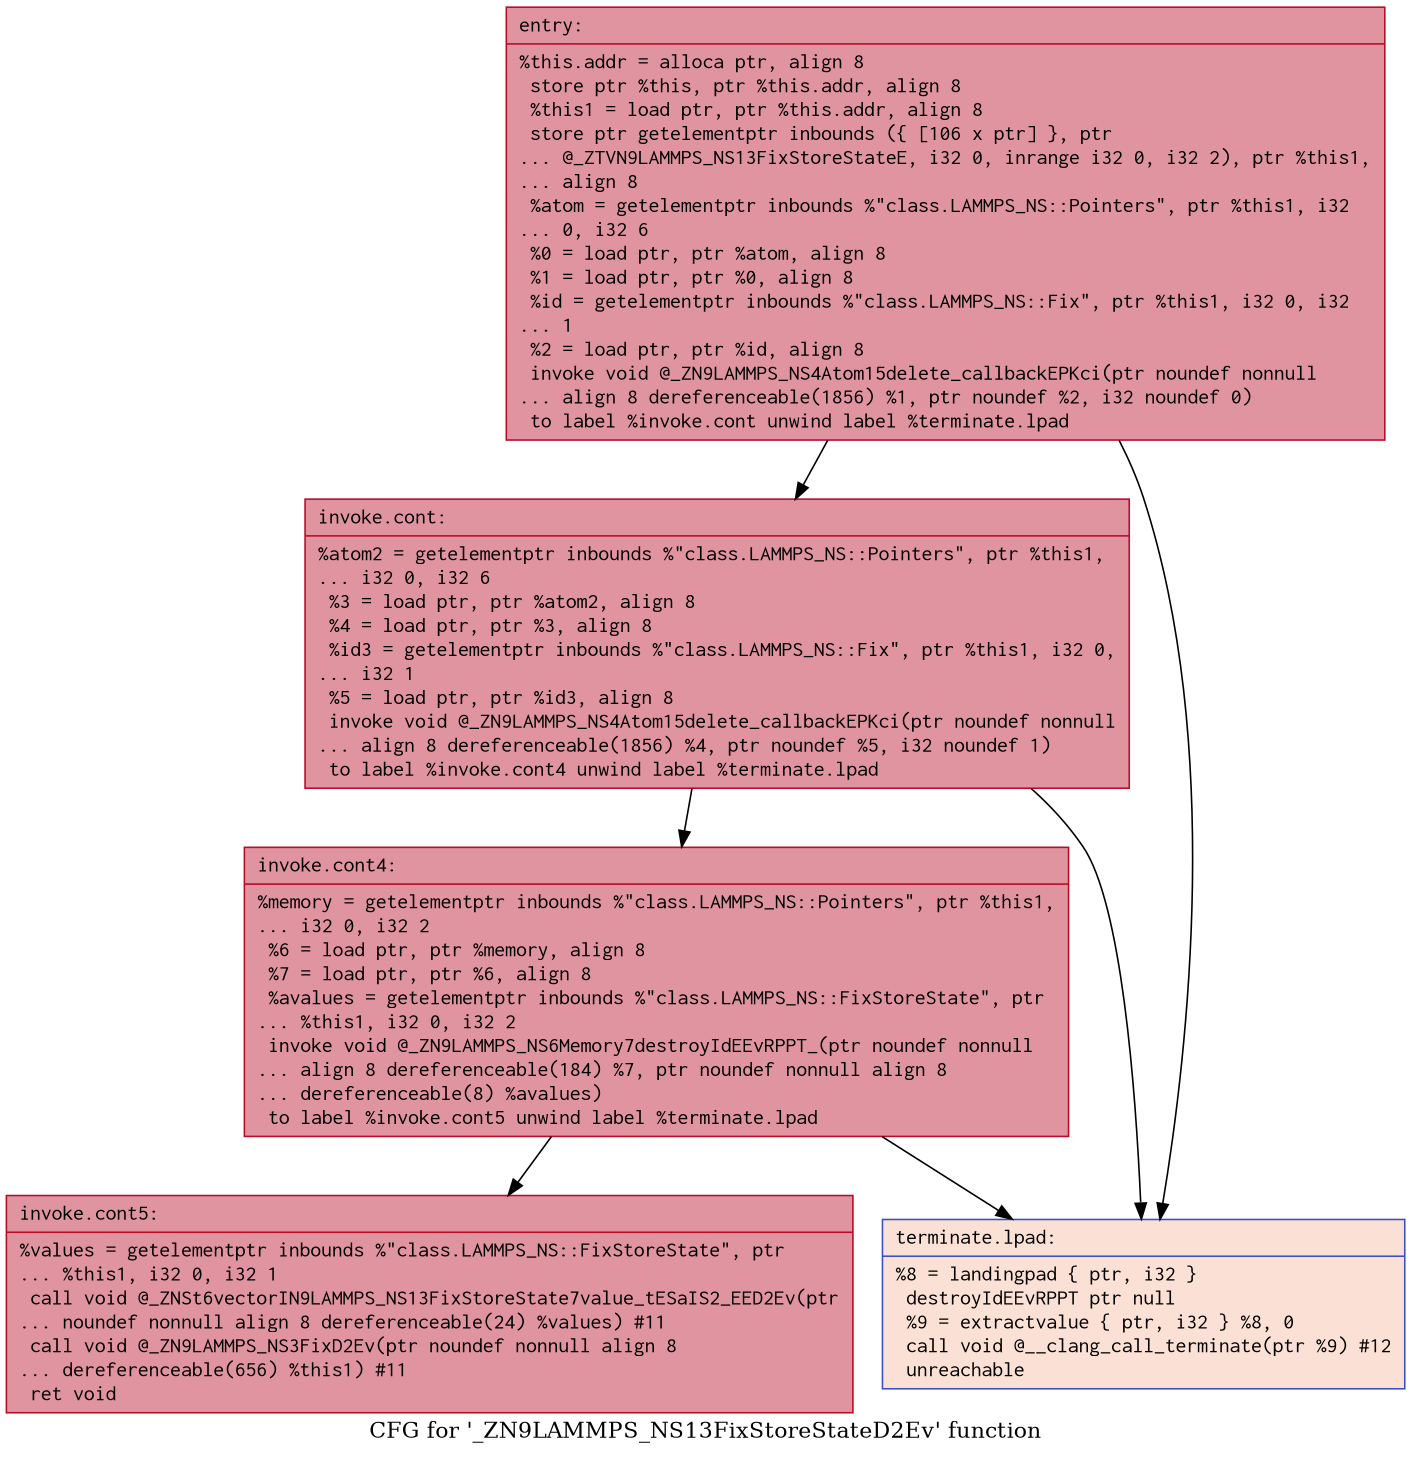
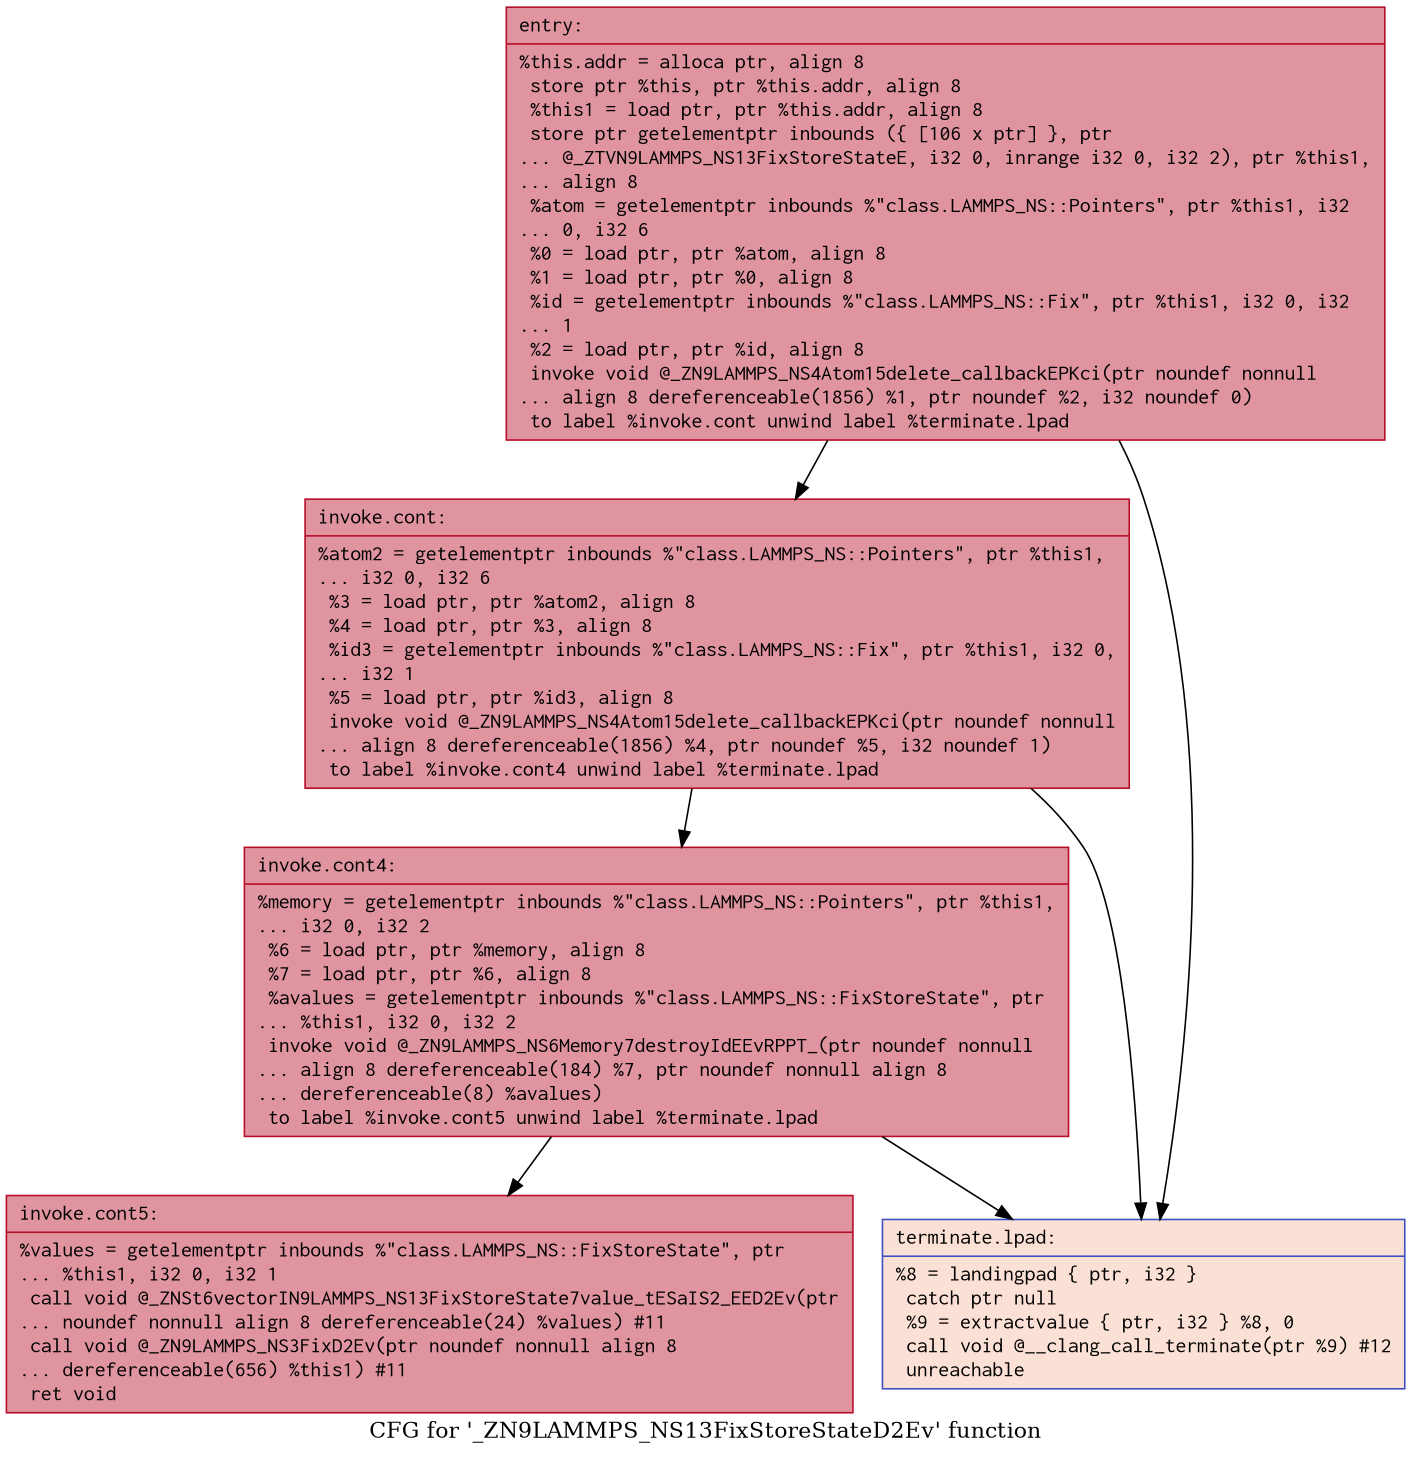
(1036, 1298) -> (977, 1298)
